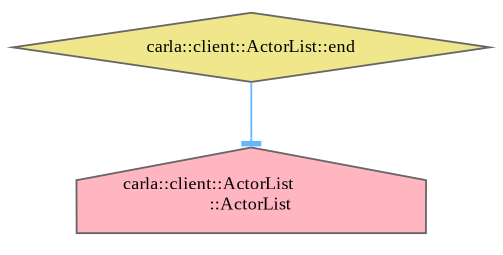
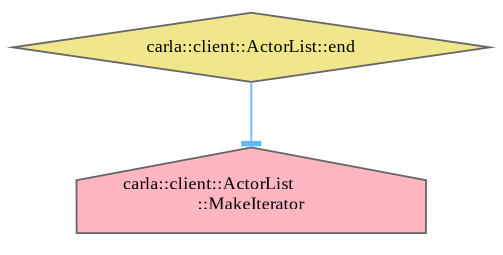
(251, 195) -> (251, 195)
